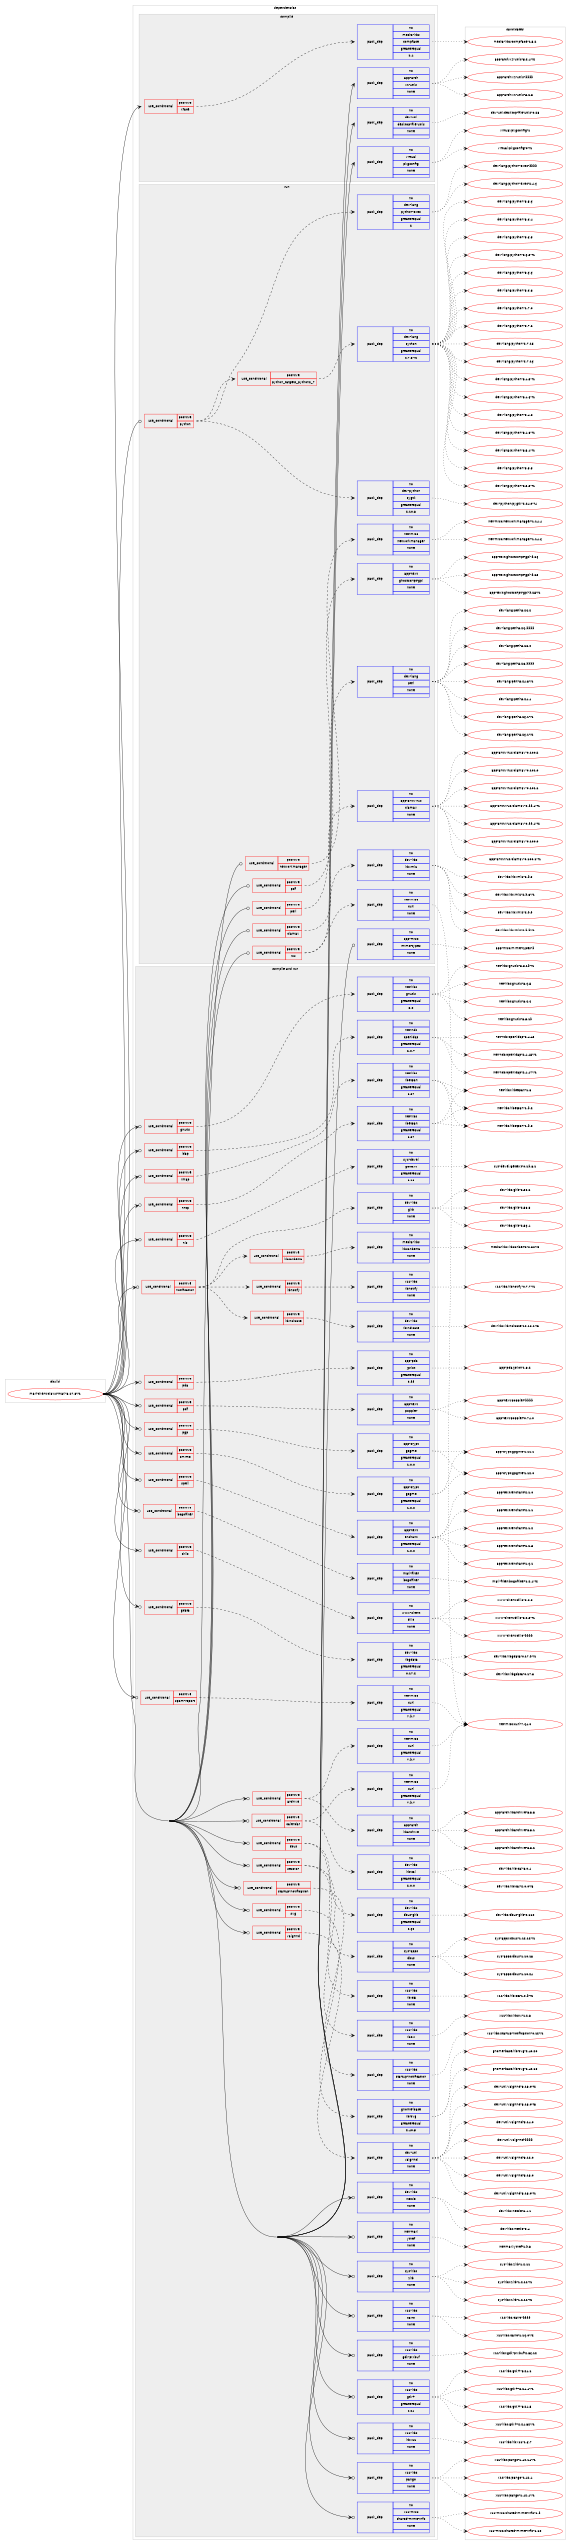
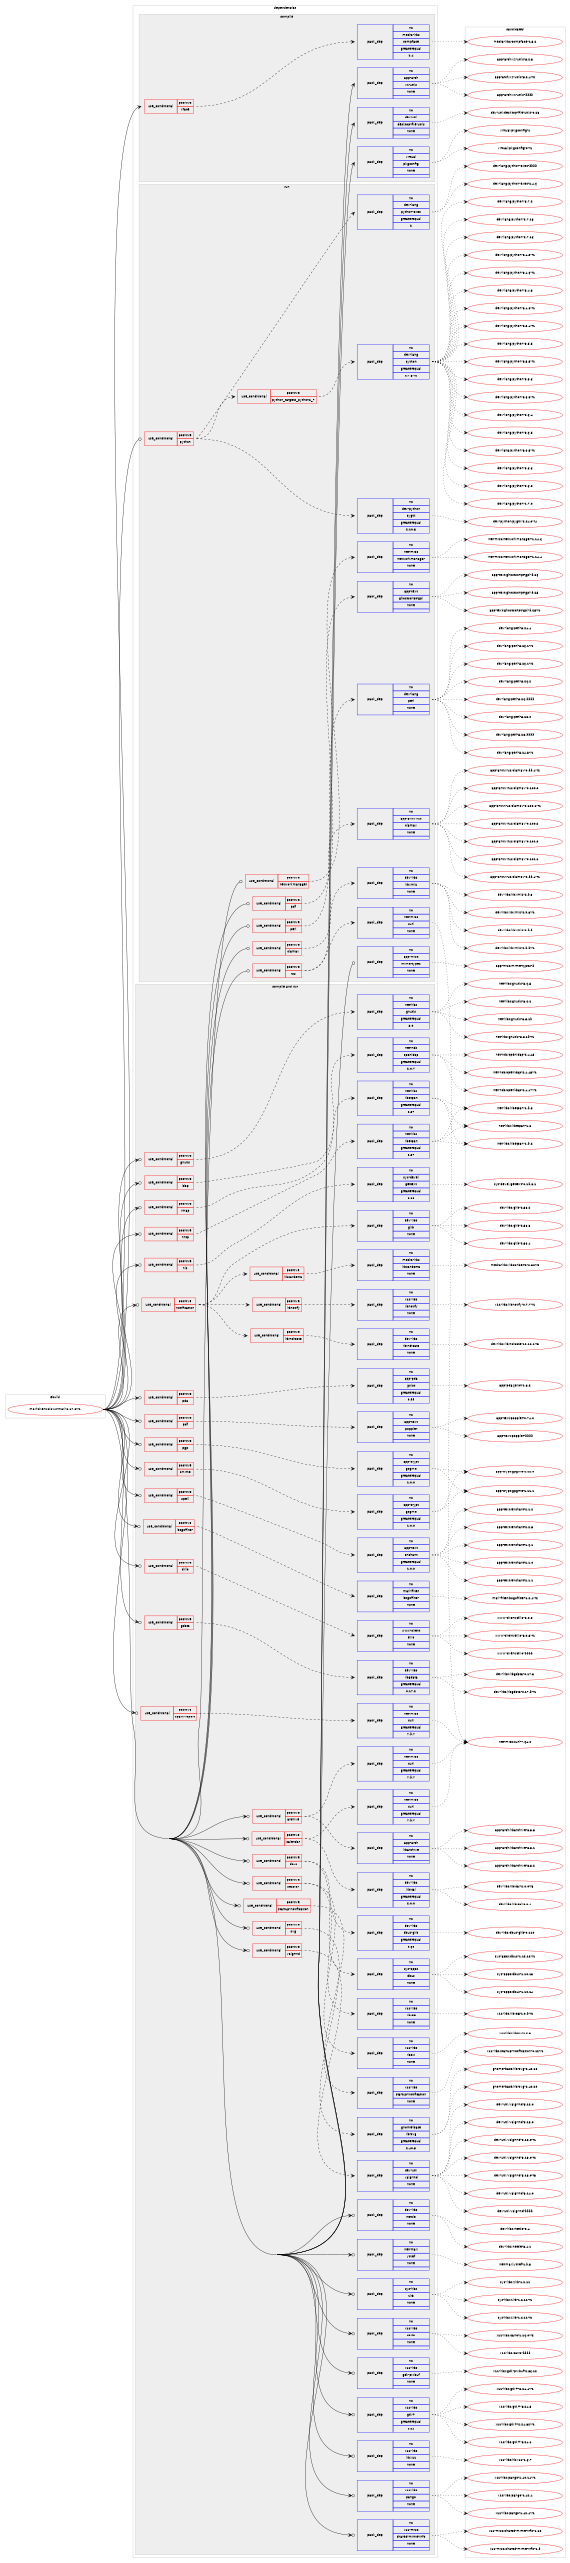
none -> (515, 397)
